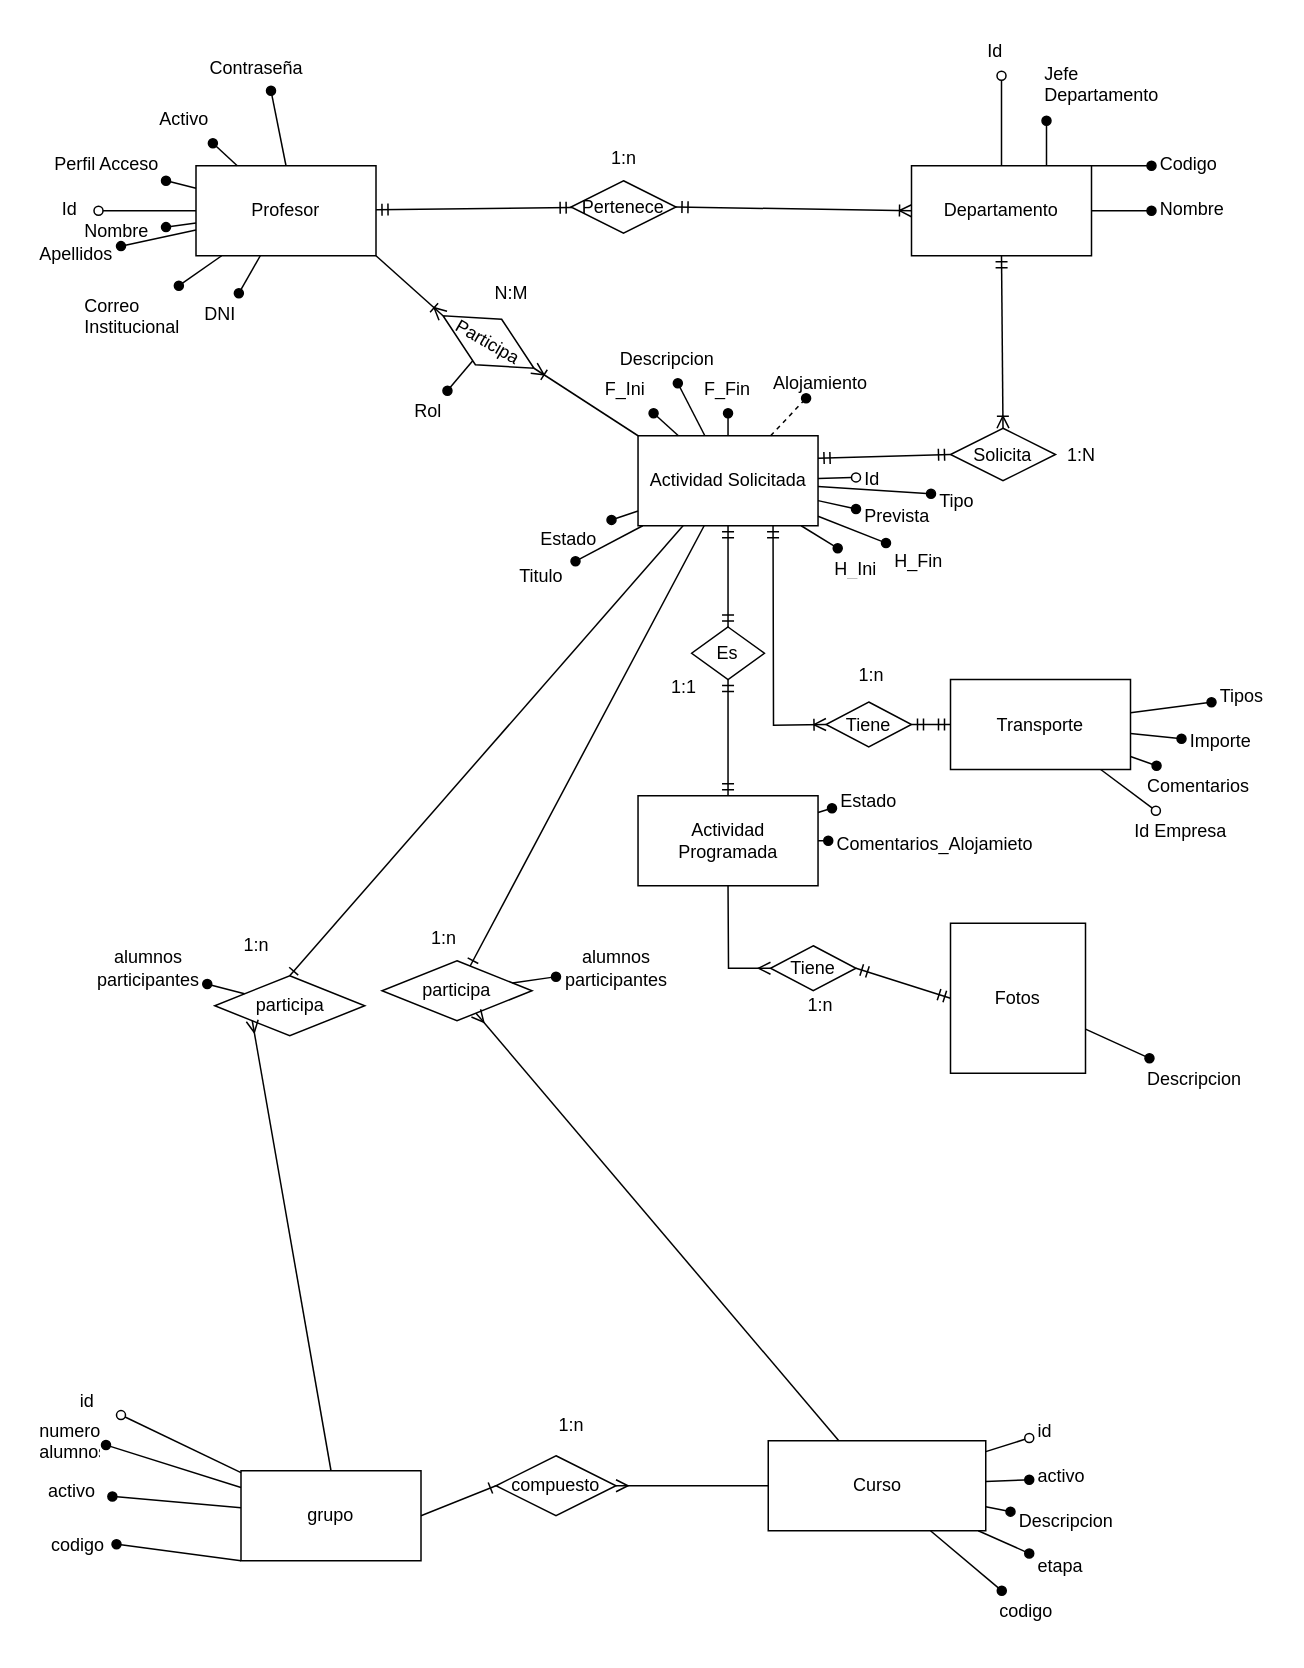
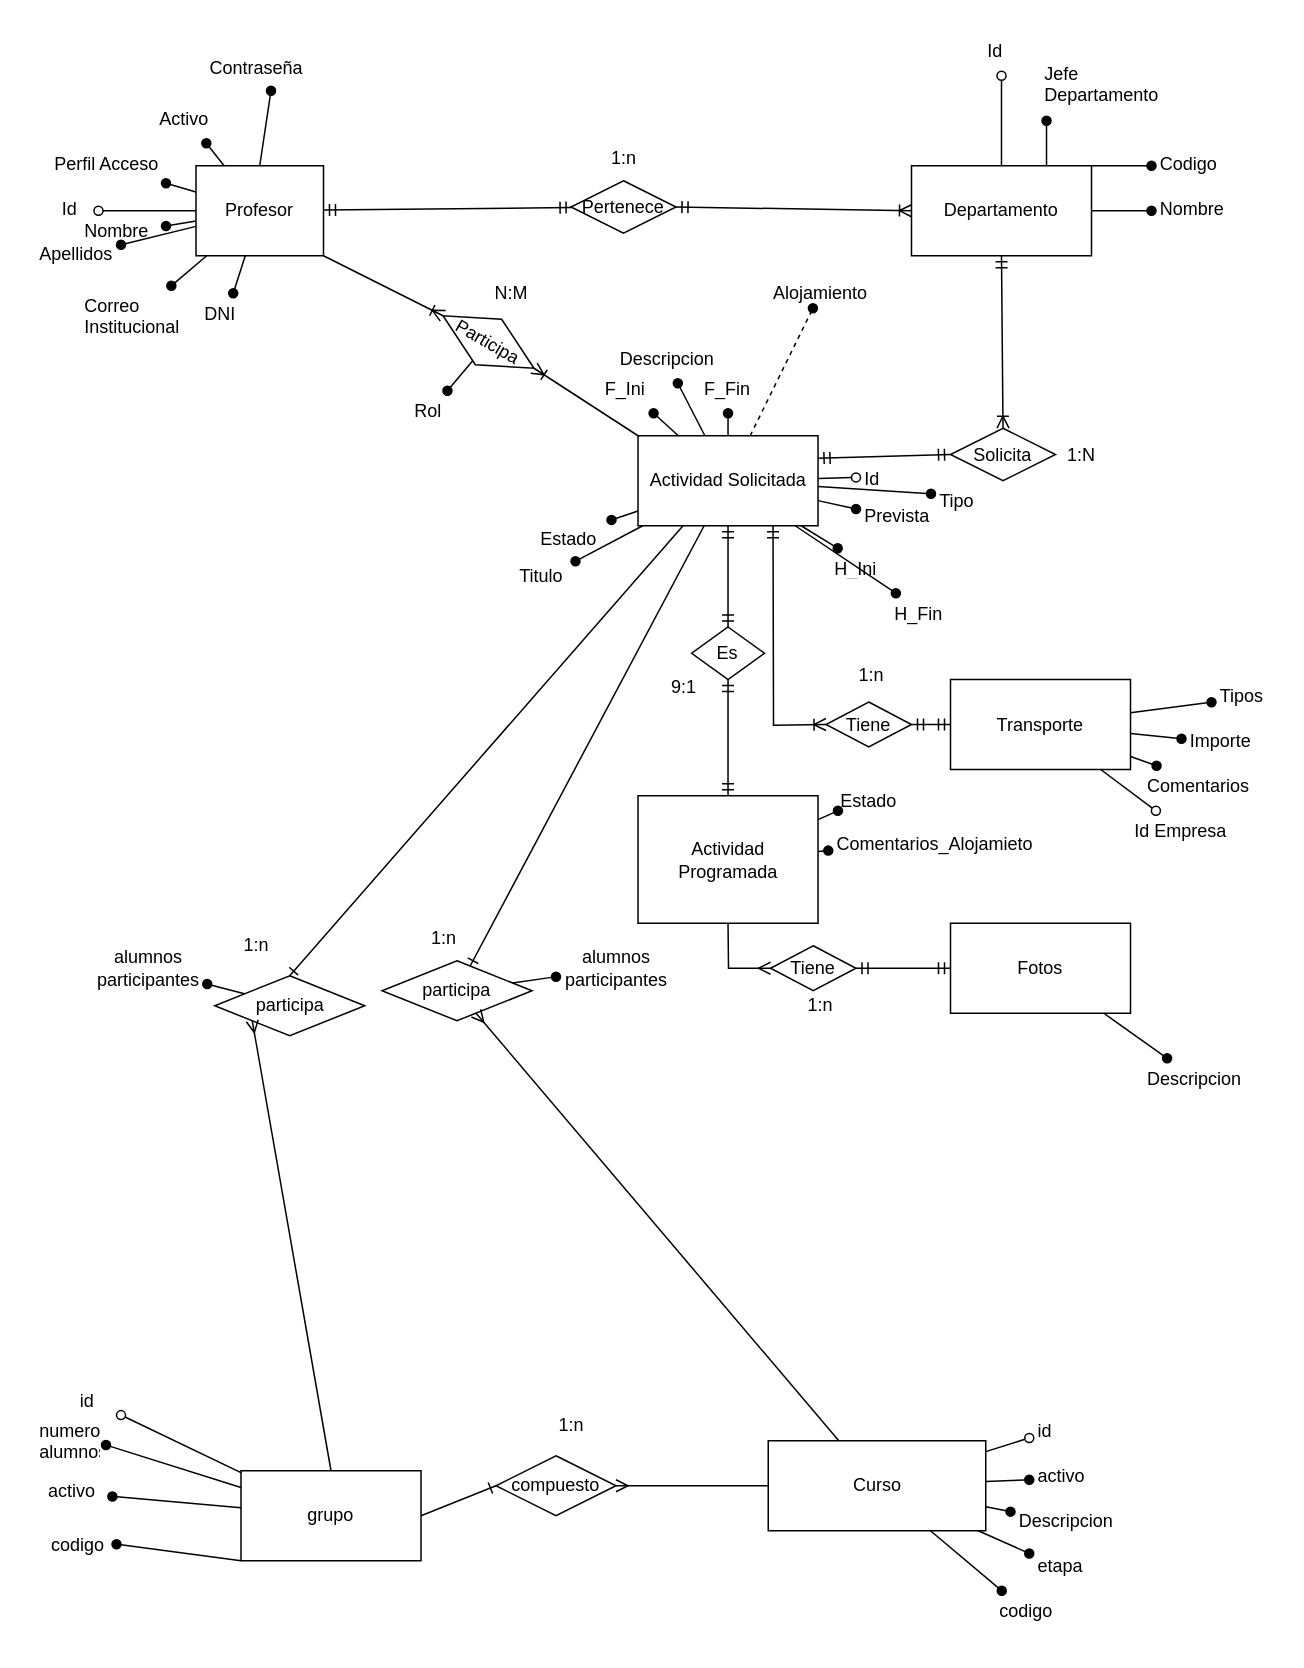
(286, 211) -> (260, 211)
(820, 383) -> (820, 293)
(918, 556) -> (918, 608)
(684, 688) -> (684, 688)
(728, 841) -> (728, 860)
(1018, 998) -> (1040, 968)
